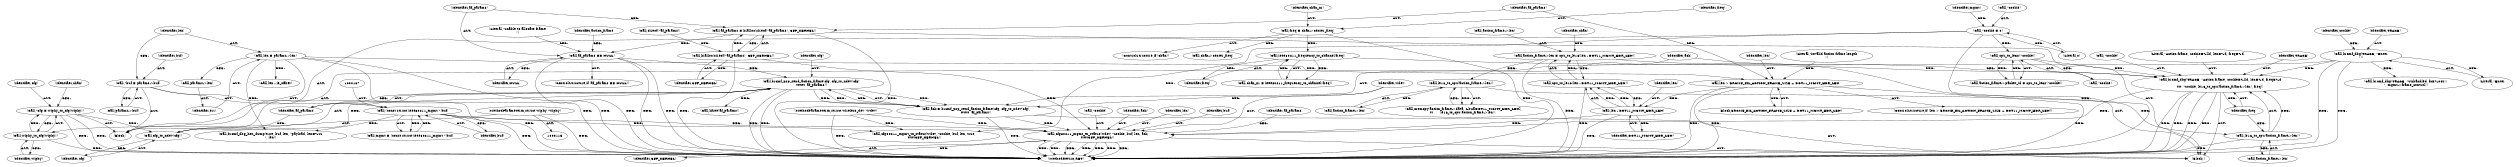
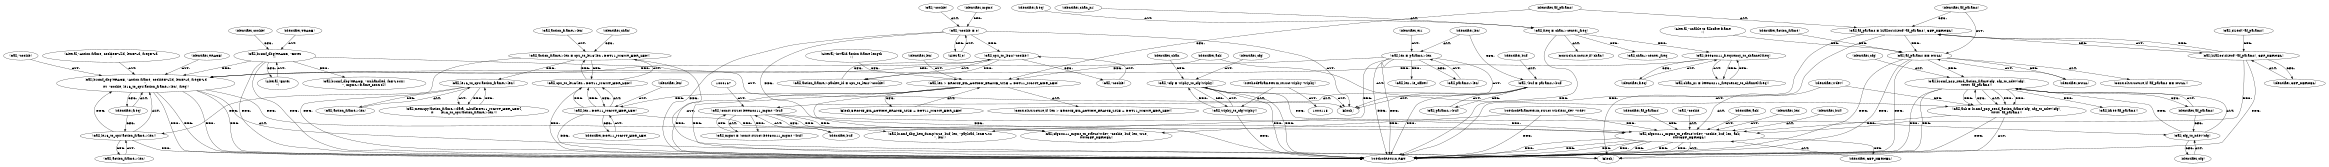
(200, 97) -> (1448, 67)
(581, 152) -> none
(782, 155) -> none
(28, 159) -> none
